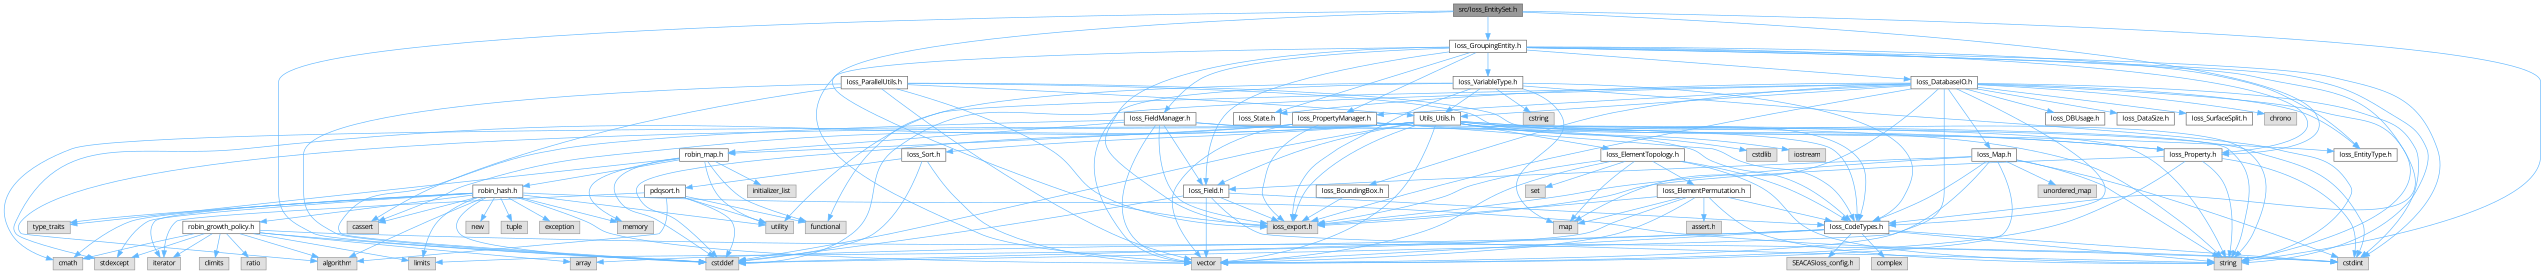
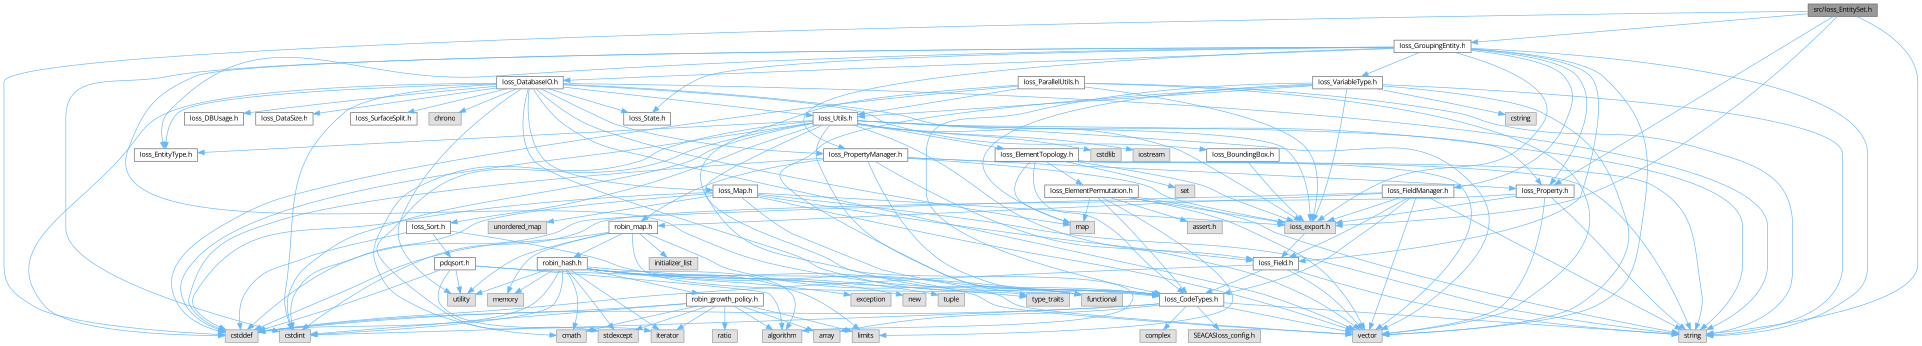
(1437, 119) -> (835, 119)
(1246, 208) -> (1295, 244)
(363, 227) -> none
(214, 264) -> none
